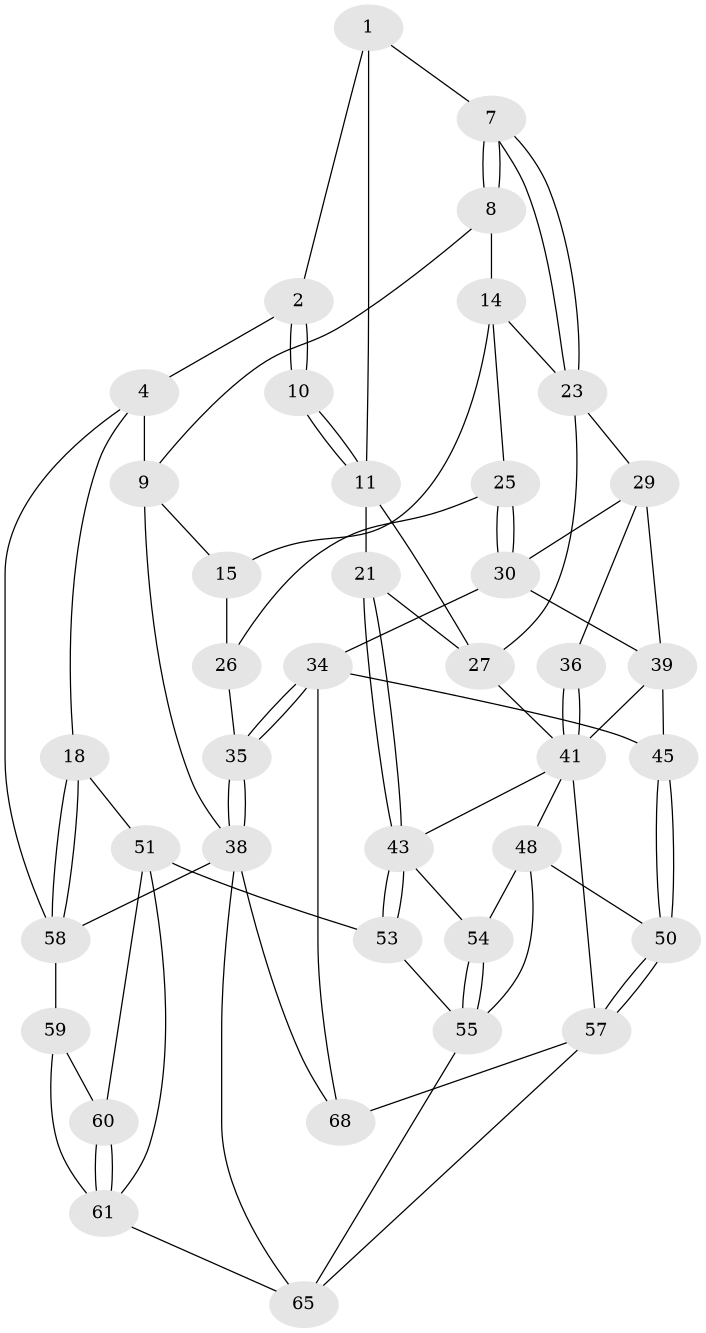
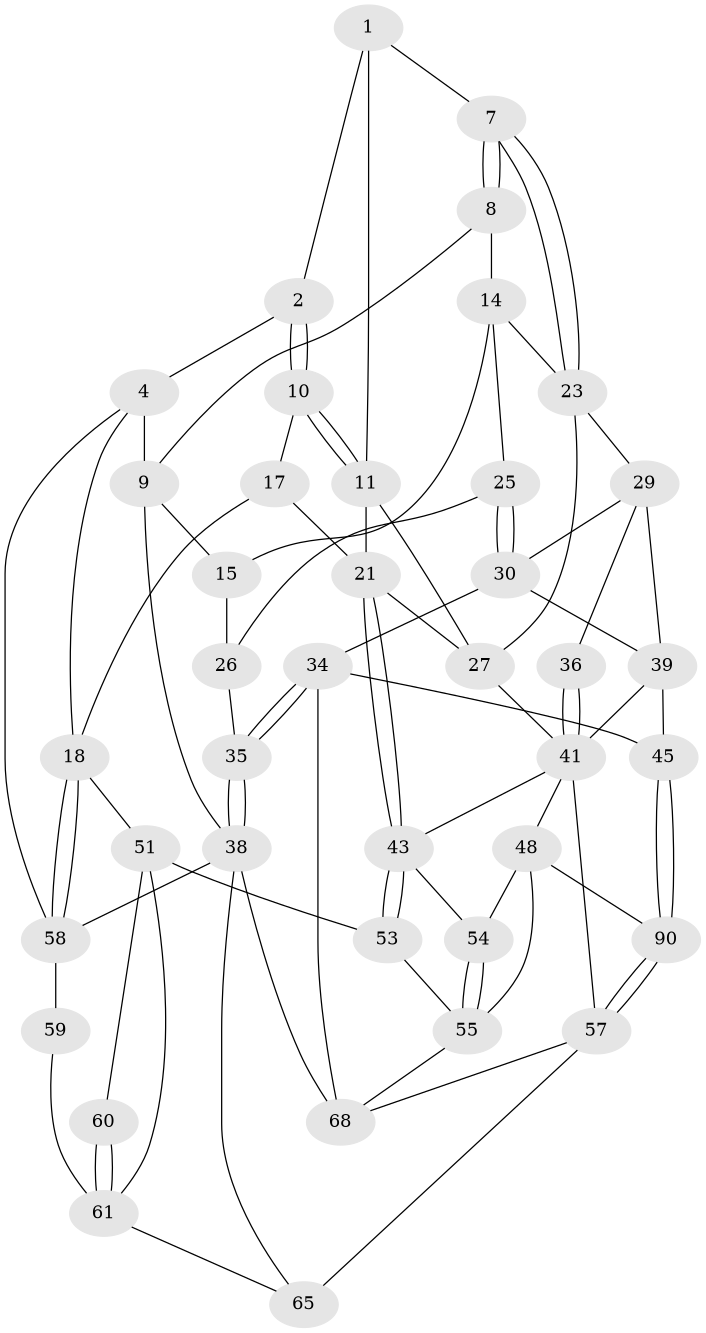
none -> (275, 484)
(666, 940) -> (666, 940)
(80, 1077) -> none
(386, 1168) -> (404, 1077)
